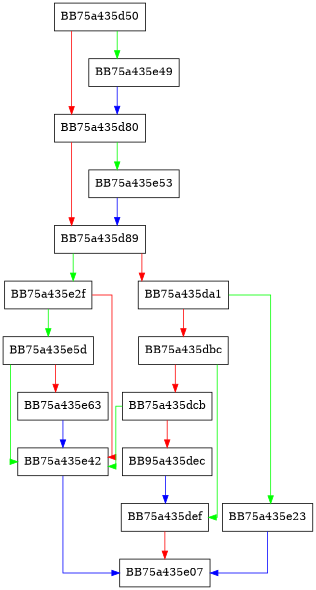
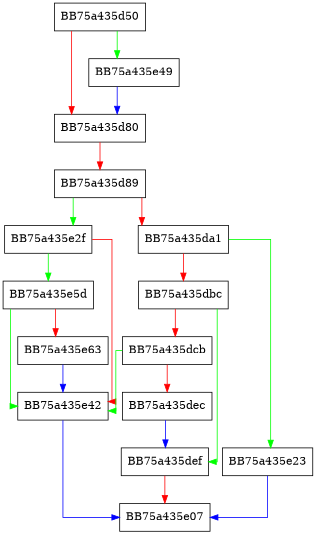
(134, 184) -> none
(167, 462) -> (167, 406)
